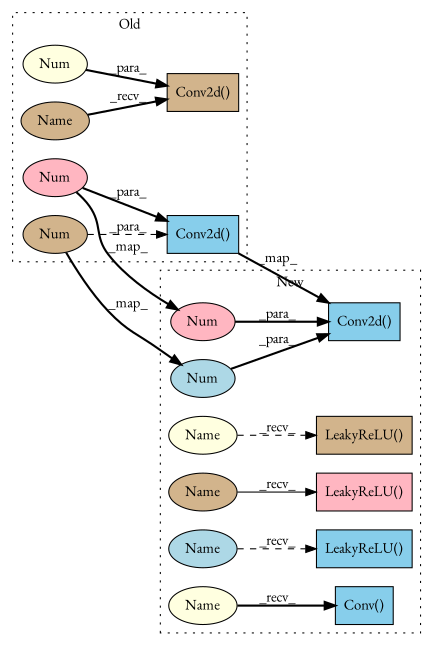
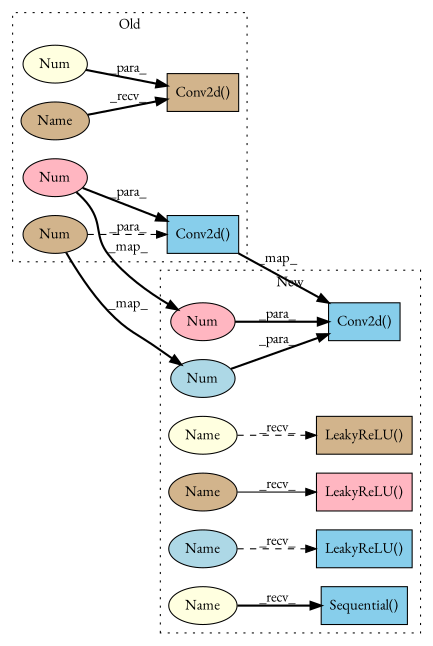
(364, 606) -> (364, 606)
